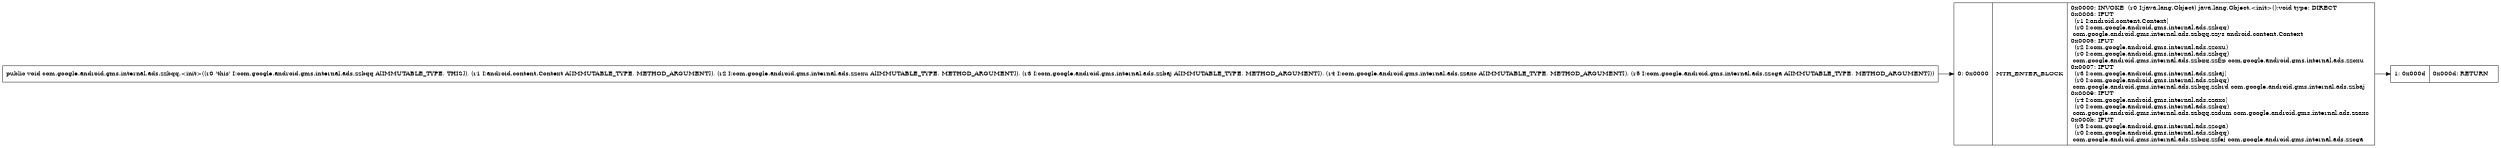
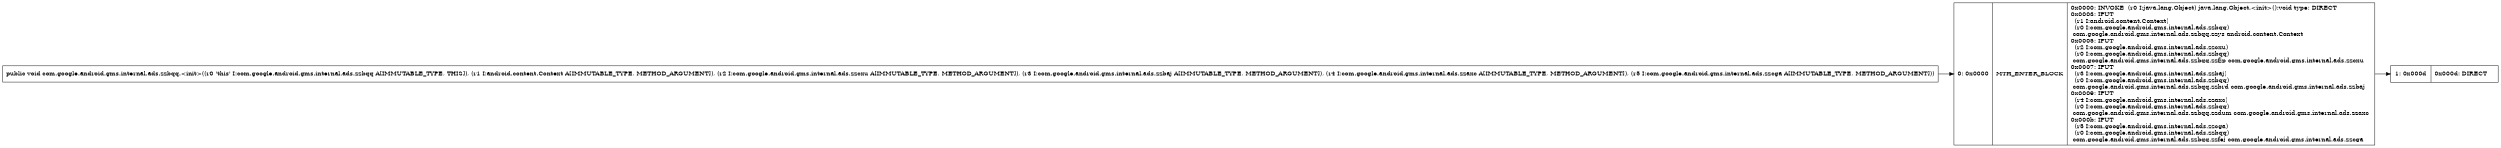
(2464, 74) -> (2464, 74)
